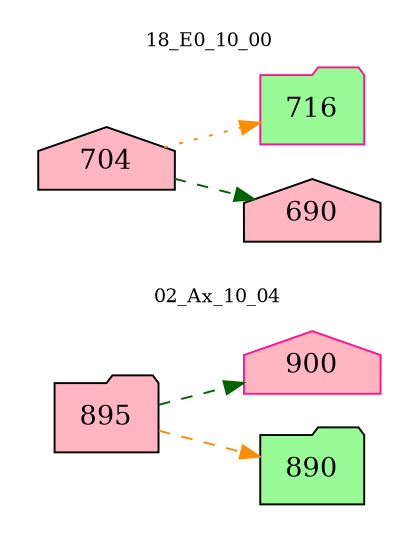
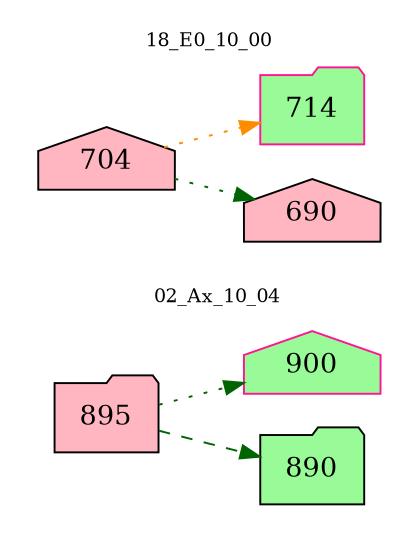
(312, 110) -> (312, 110)
(205, 186) -> (205, 186)
(312, 366) -> (312, 366)
(192, 396) -> (192, 396)
(200, 441) -> (200, 441)
